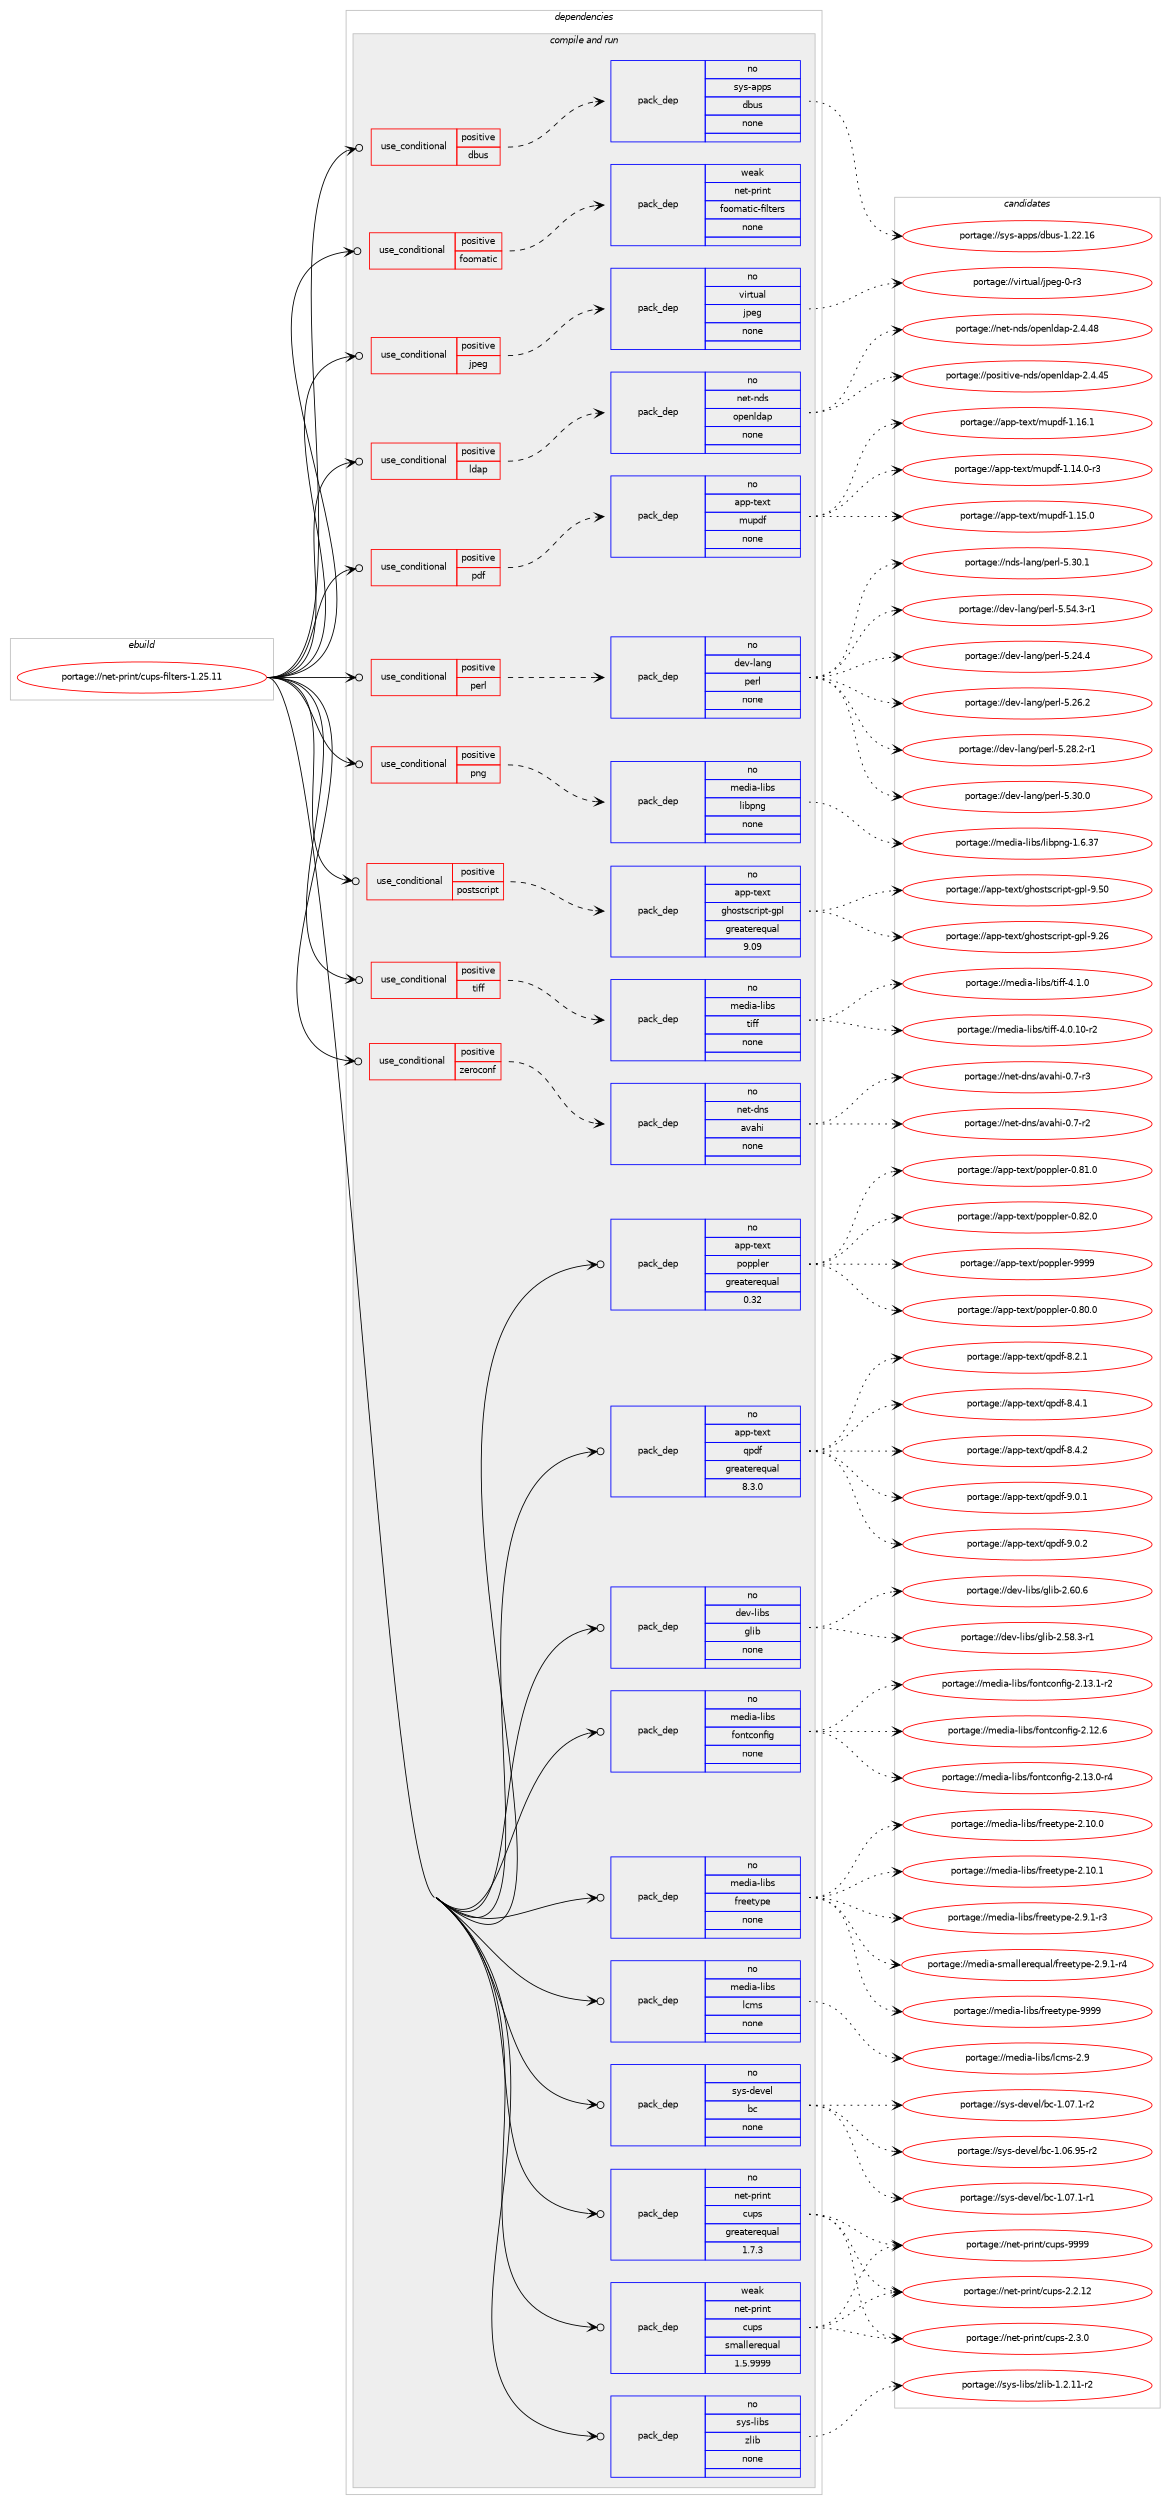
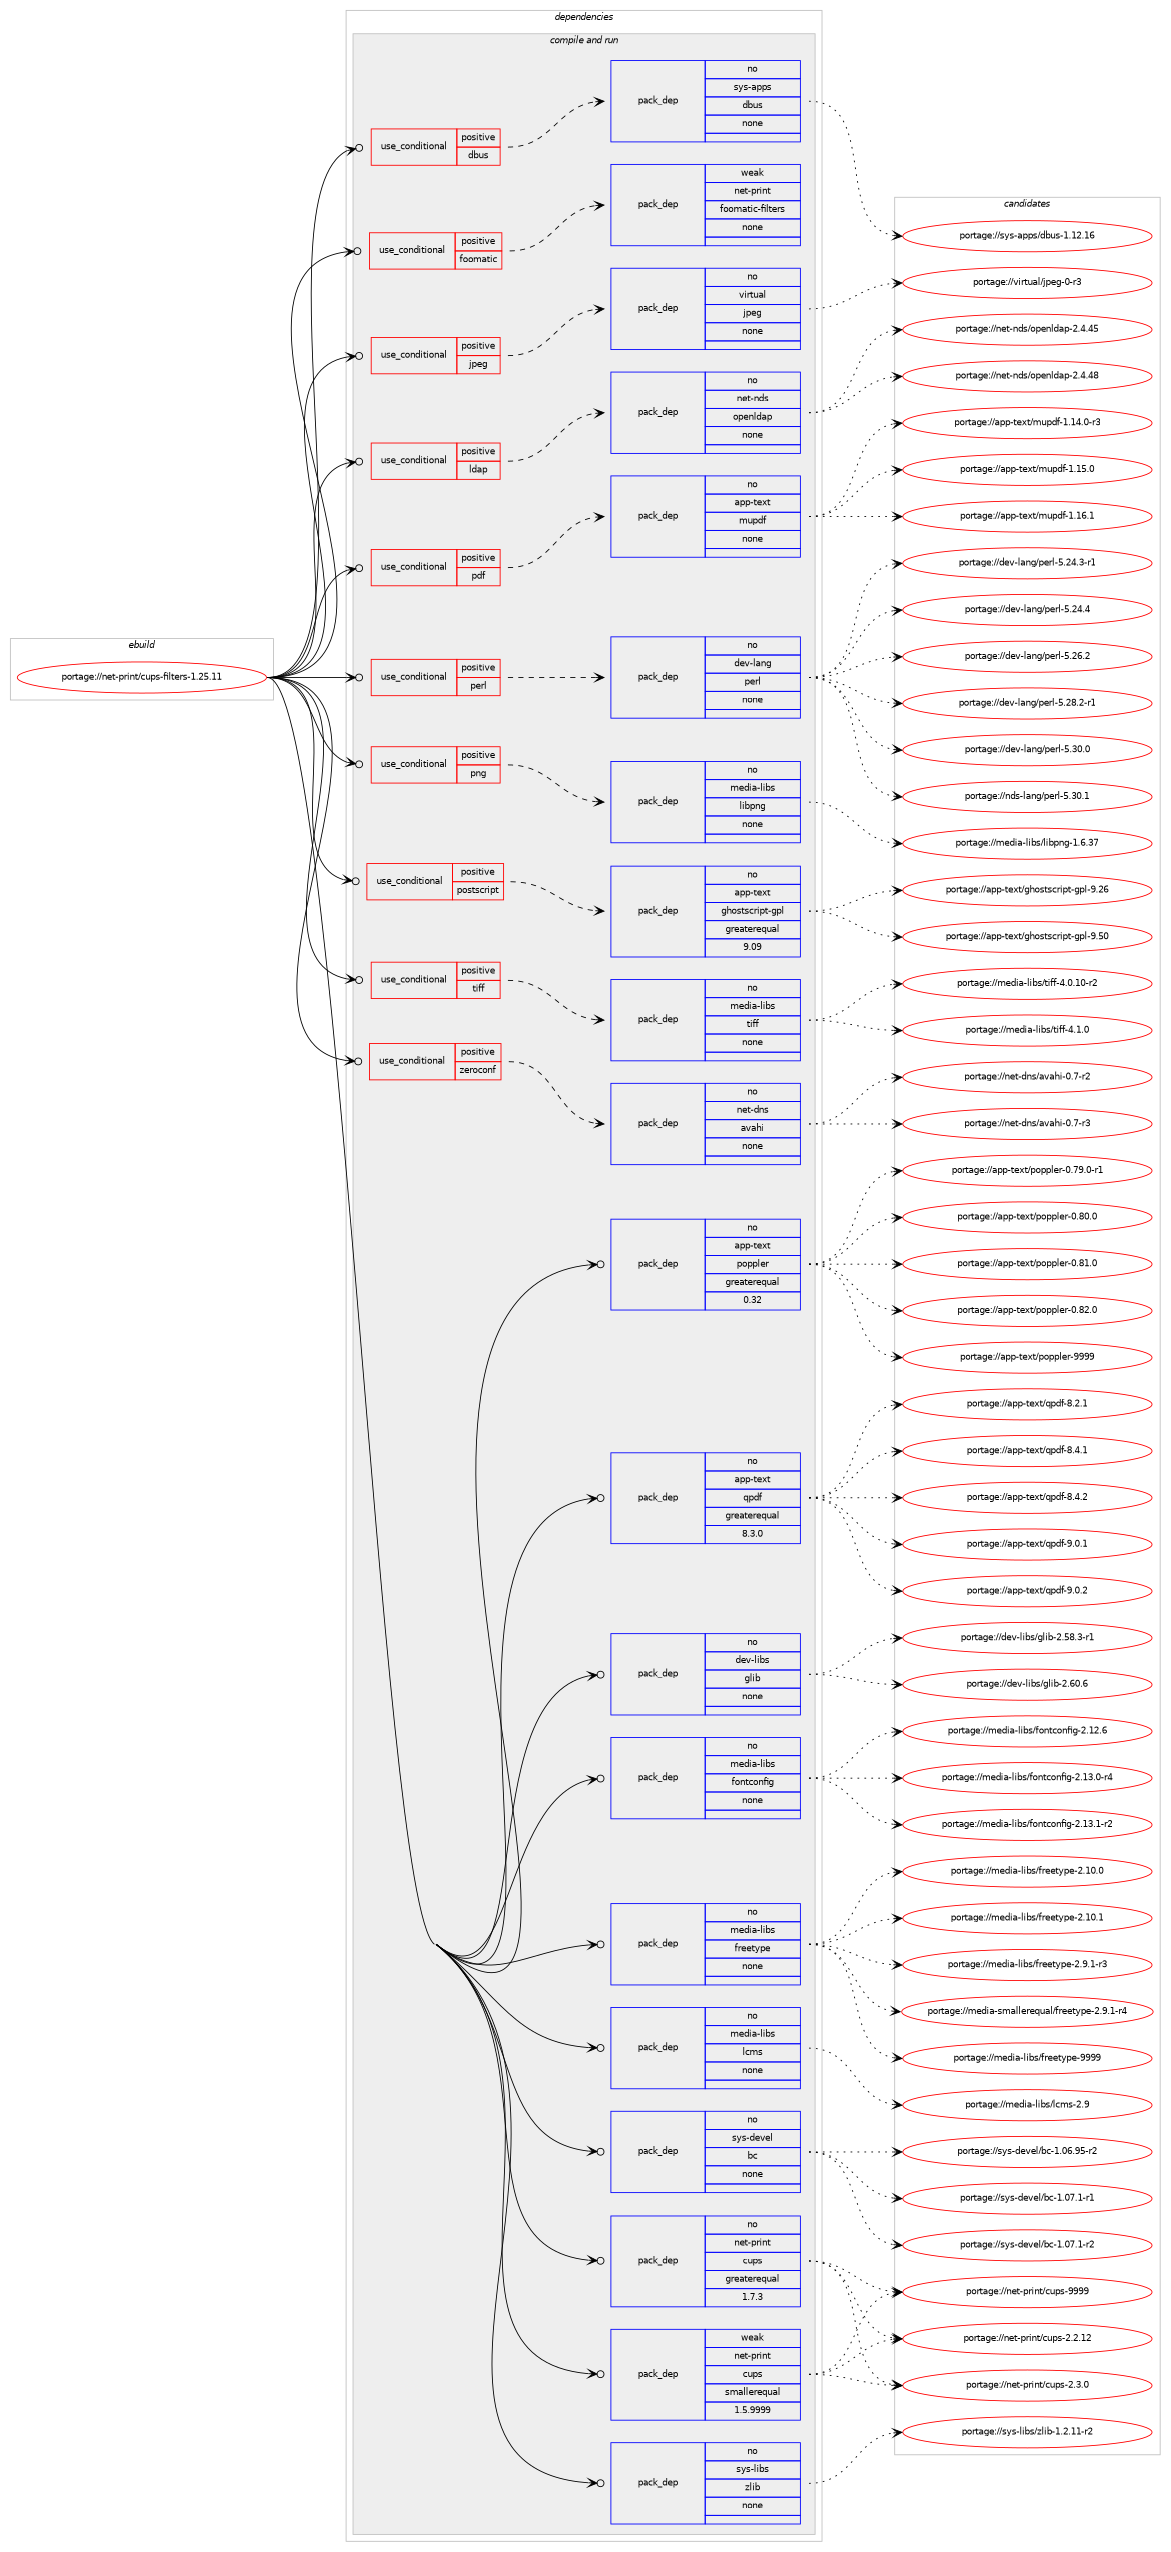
(1027, 236) -> (1027, 236)
(1027, 376) -> (1027, 330)
(1027, 610) -> (1027, 563)
none -> (1027, 1171)
